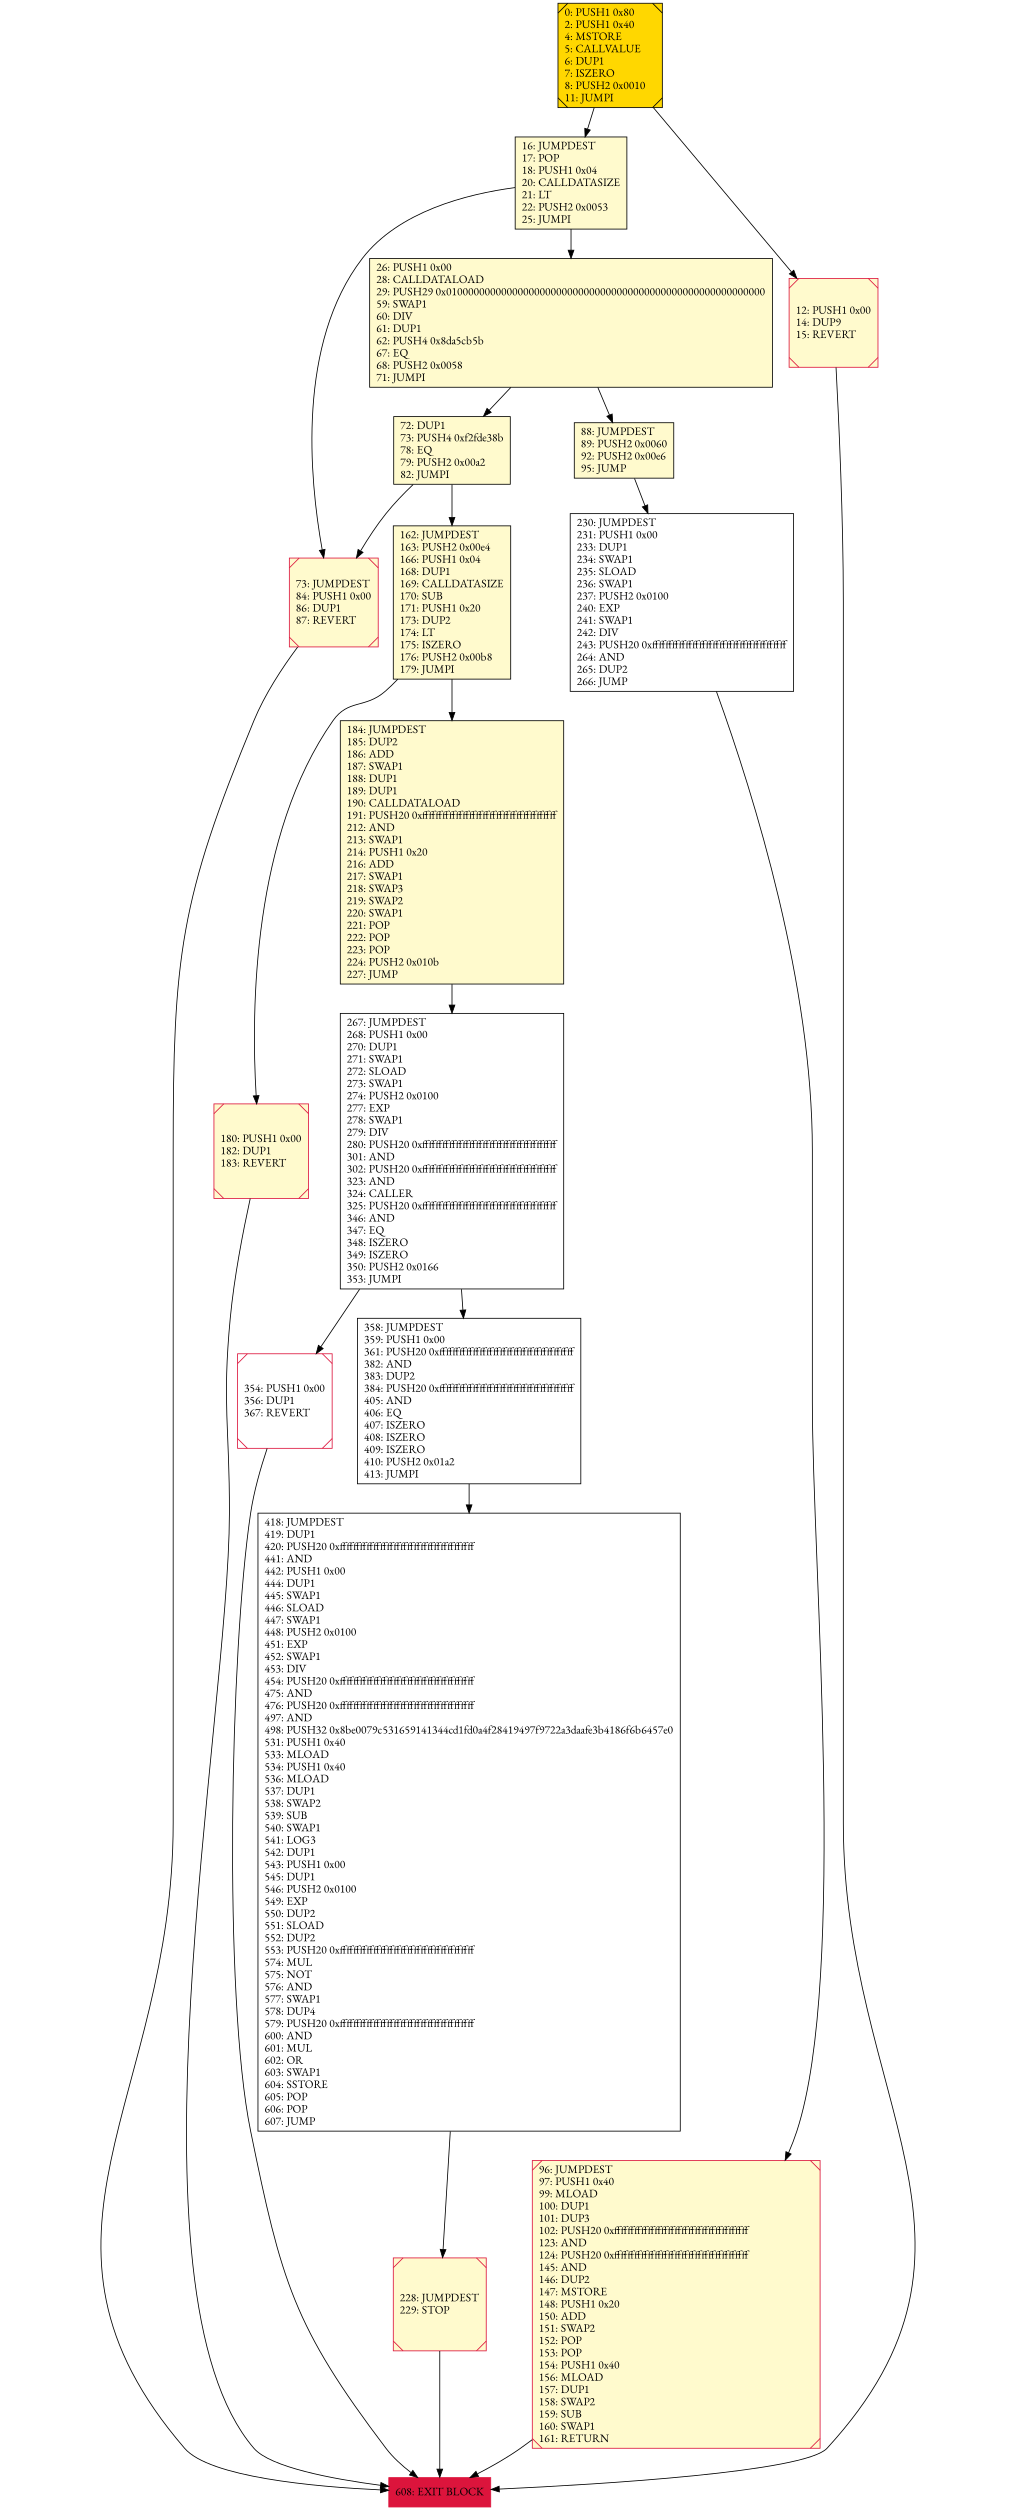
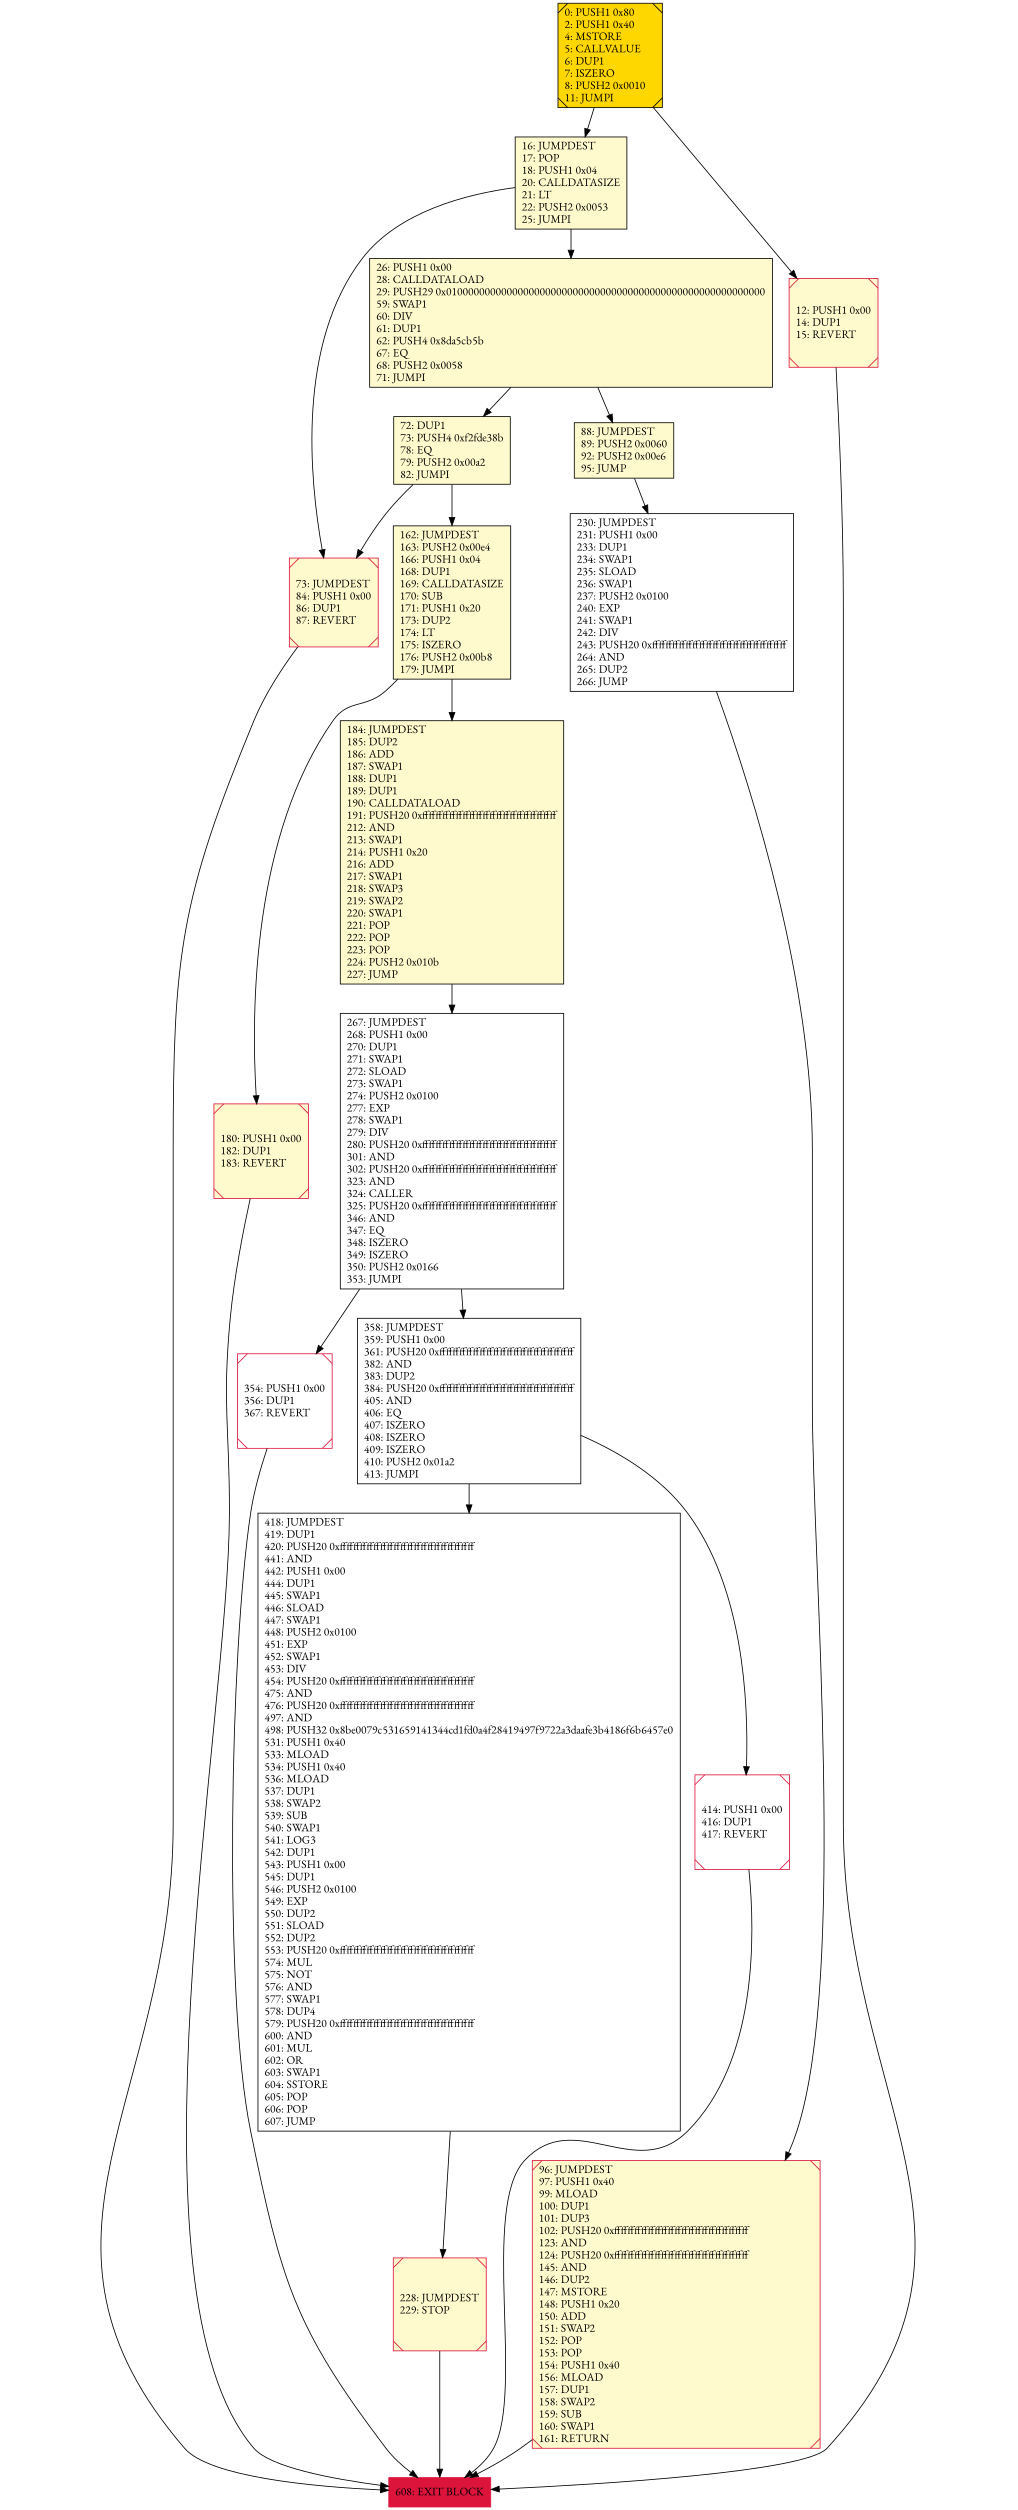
(834, 323) -> (834, 323)
none -> (742, 1822)
